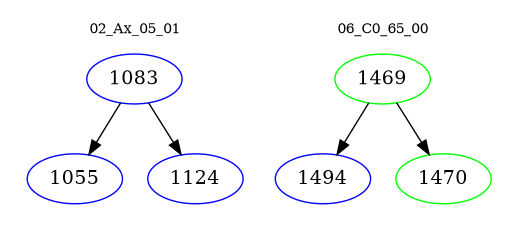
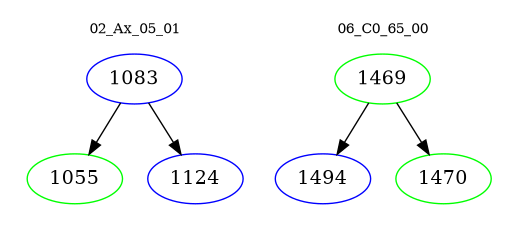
(75, 179) -> (75, 179)
